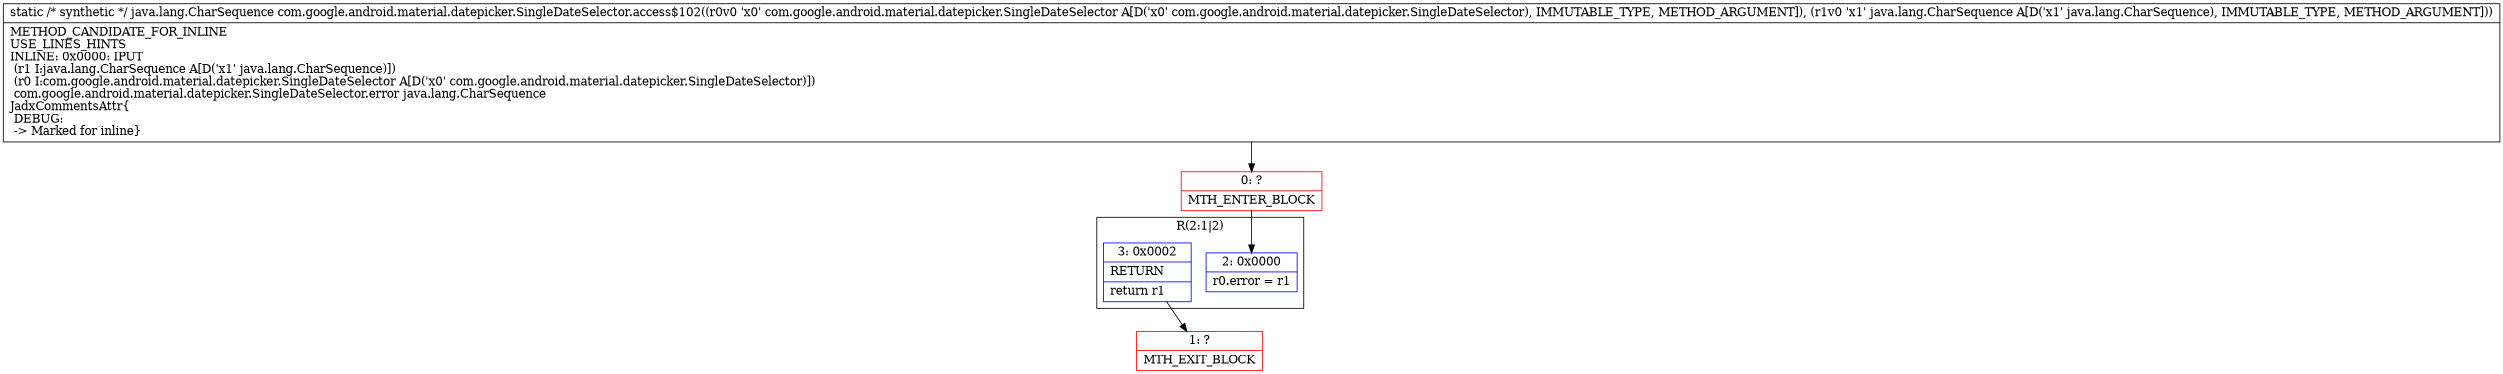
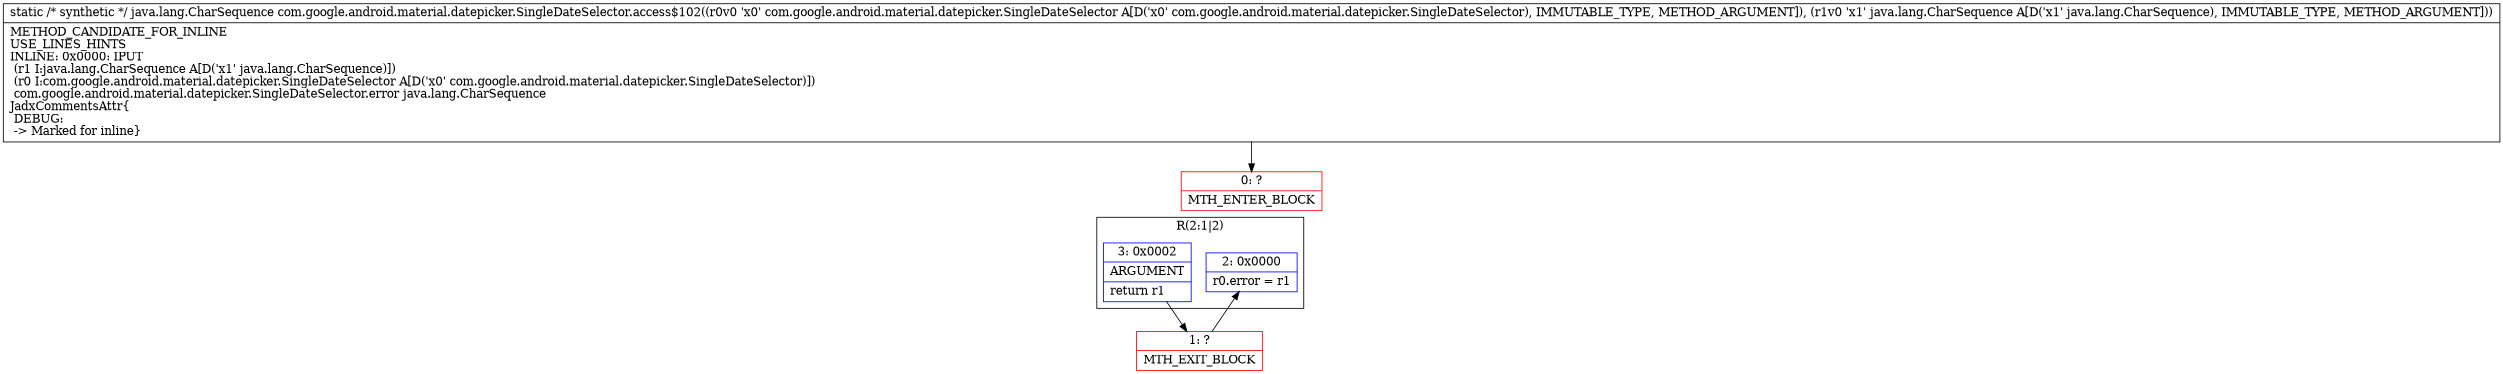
(1252, 228) -> (1223, 315)
(1137, 272) -> (1147, 272)
